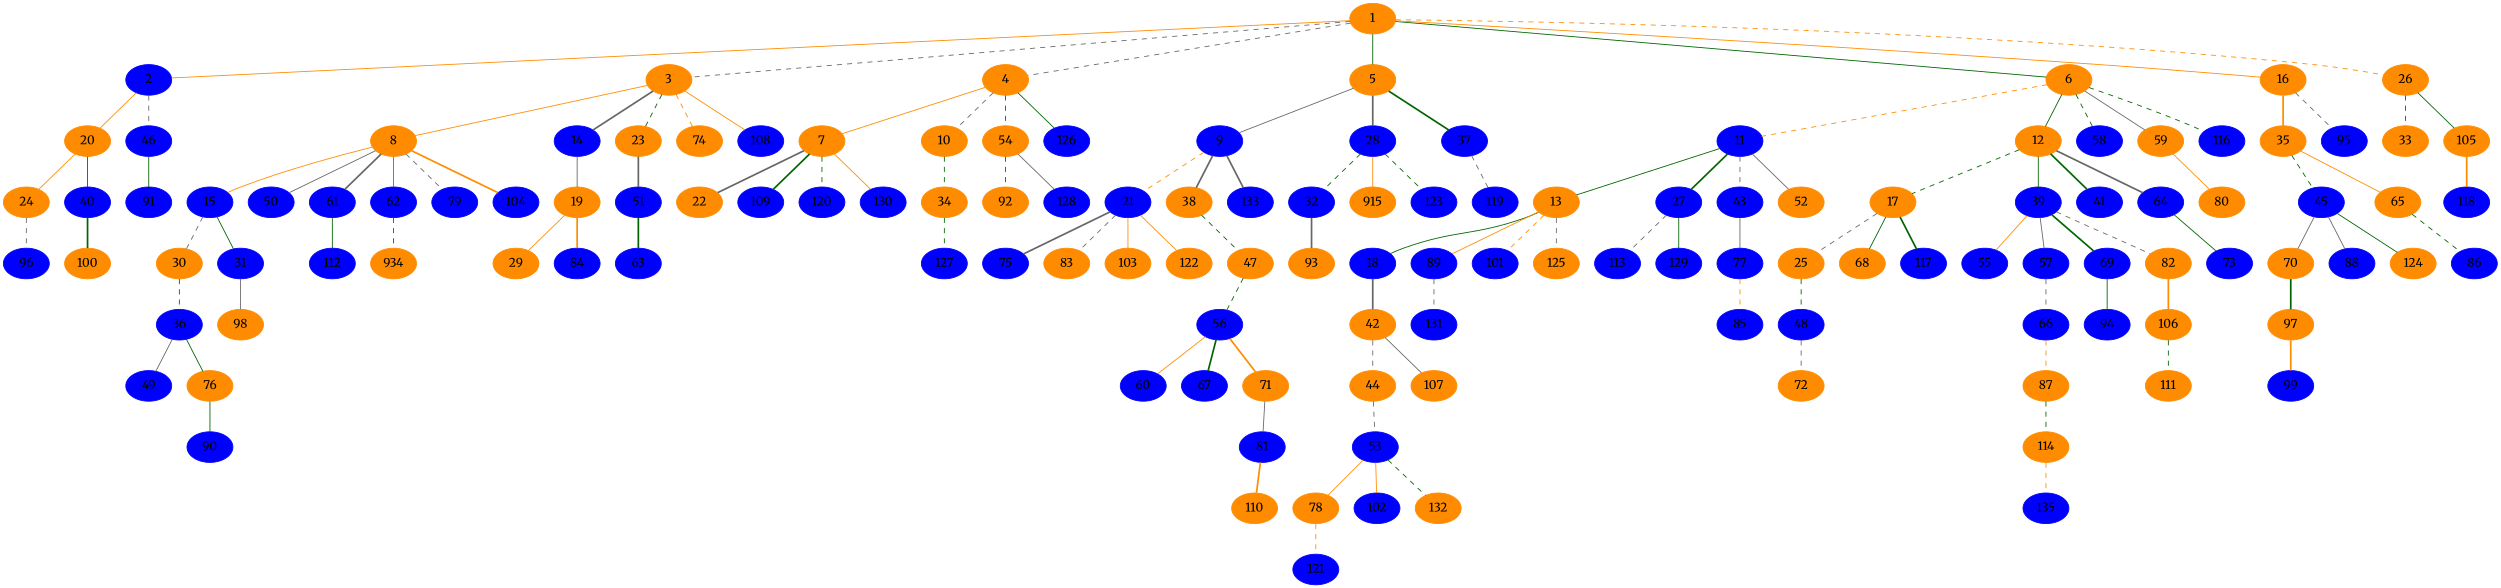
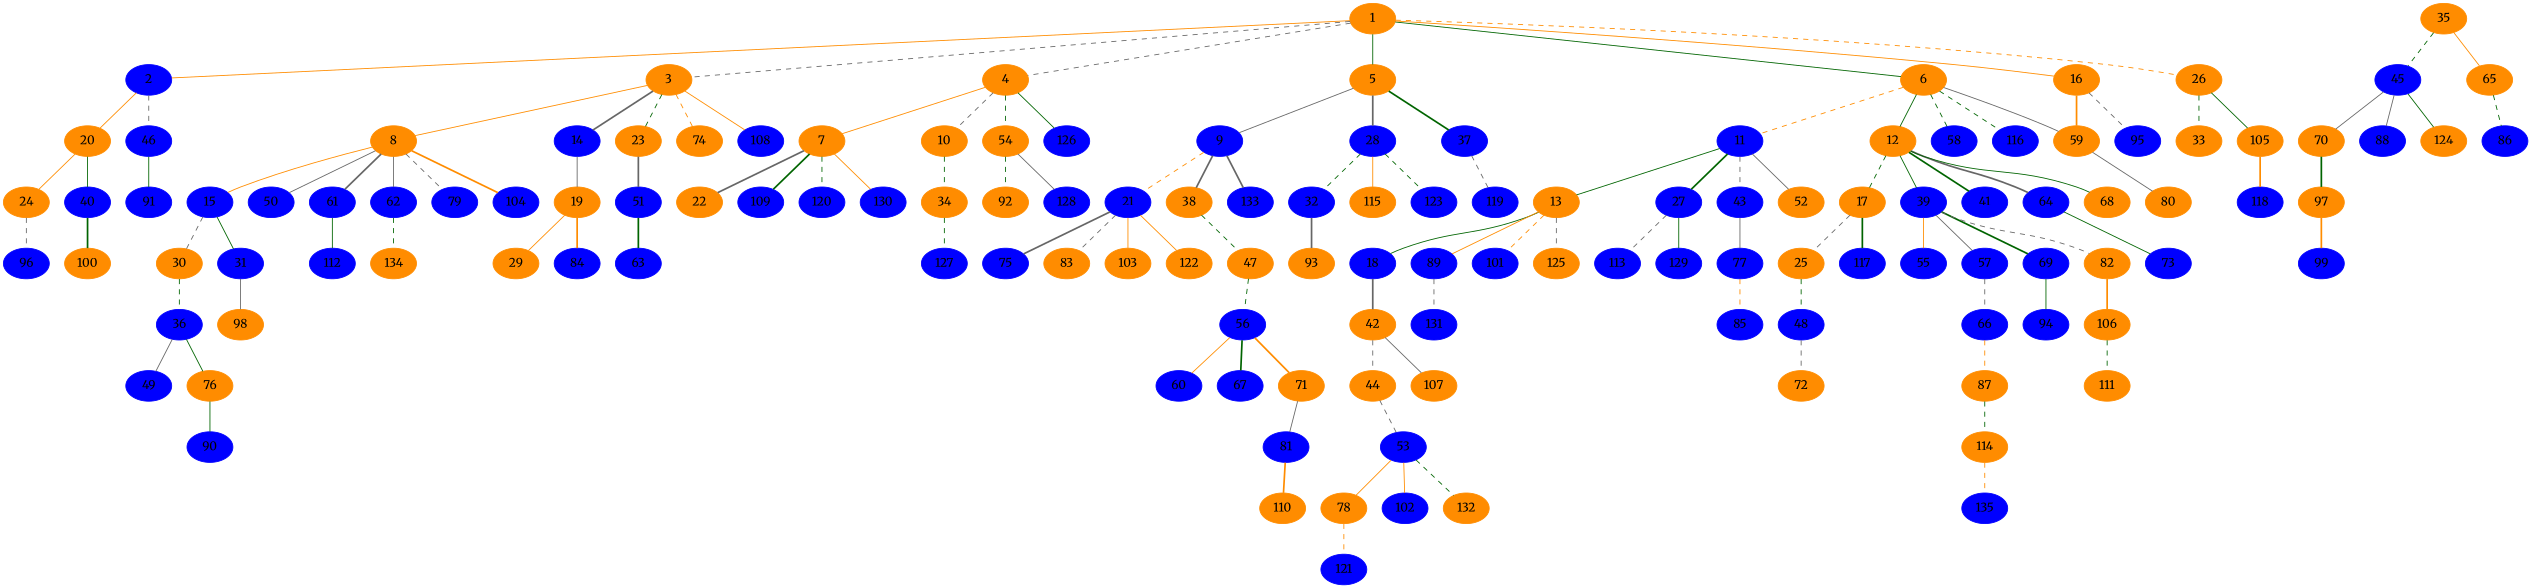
(2283, 111) -> (2077, 111)
(2191, 172) -> (2123, 172)
(1373, 202) -> (1373, 202)
(1878, 233) -> (2000, 172)
(394, 264) -> (394, 264)
